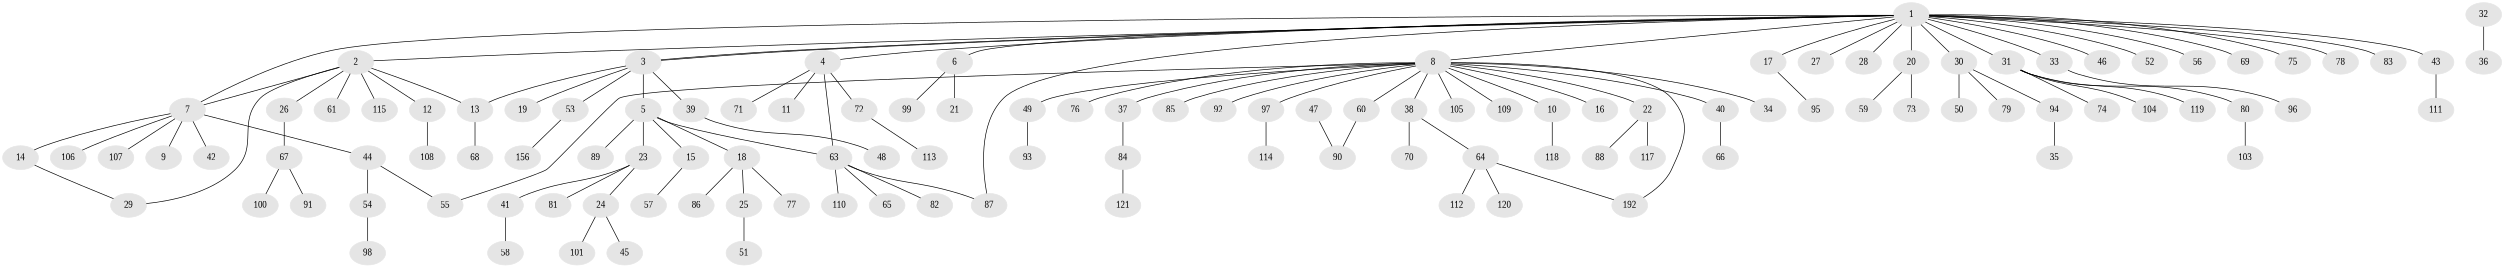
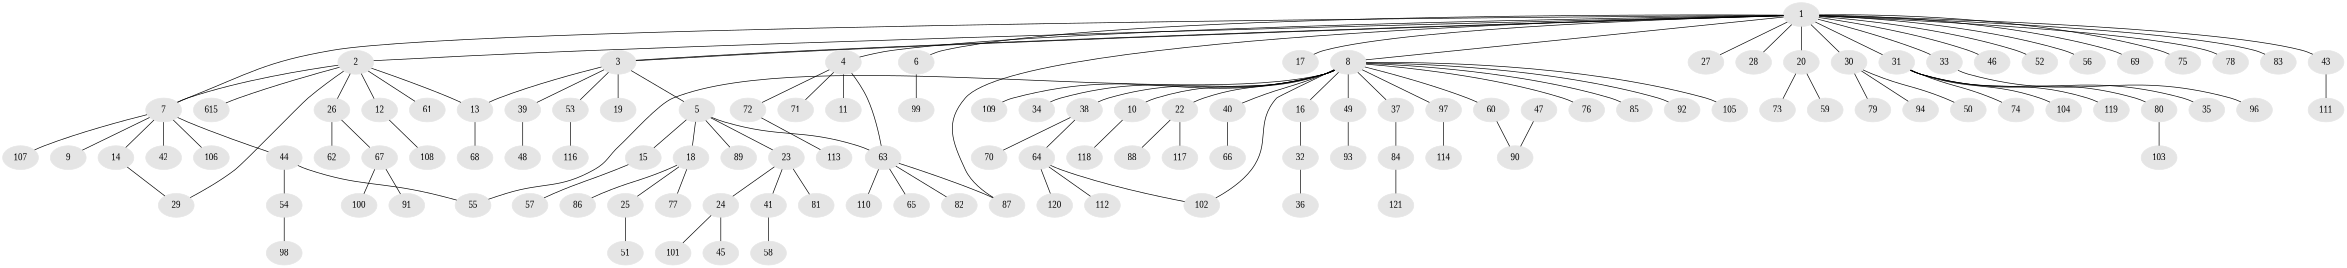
(380, 110) -> (211, 110)
(955, 110) -> none
(1816, 110) -> none
none -> (1300, 134)
(2054, 134) -> (2052, 86)
none -> (332, 158)
(523, 158) -> (570, 158)
(1630, 205) -> (1202, 205)
